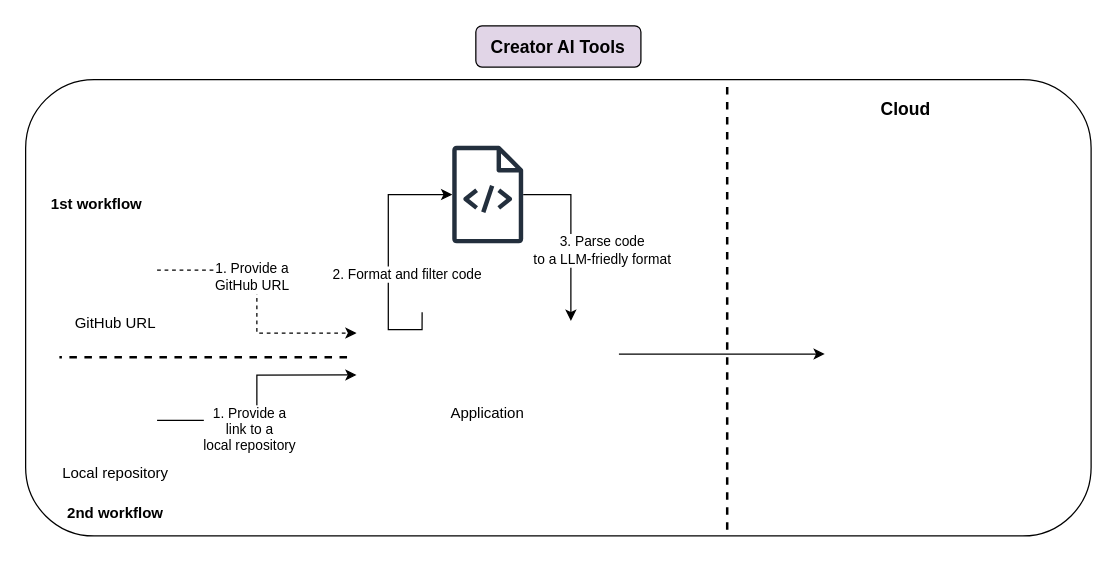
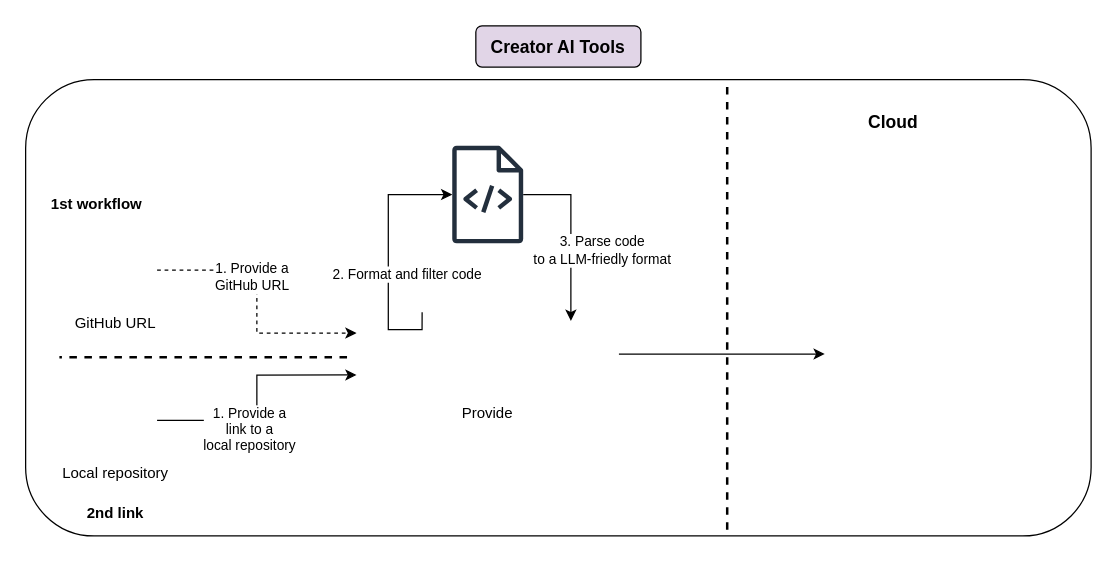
(906, 109) -> (893, 122)
(487, 413) -> (487, 413)
(116, 513) -> (116, 513)
